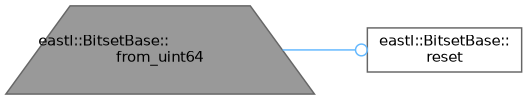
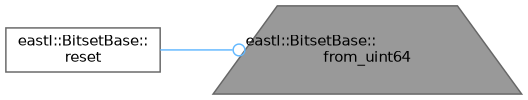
(319, 50) -> (196, 50)
